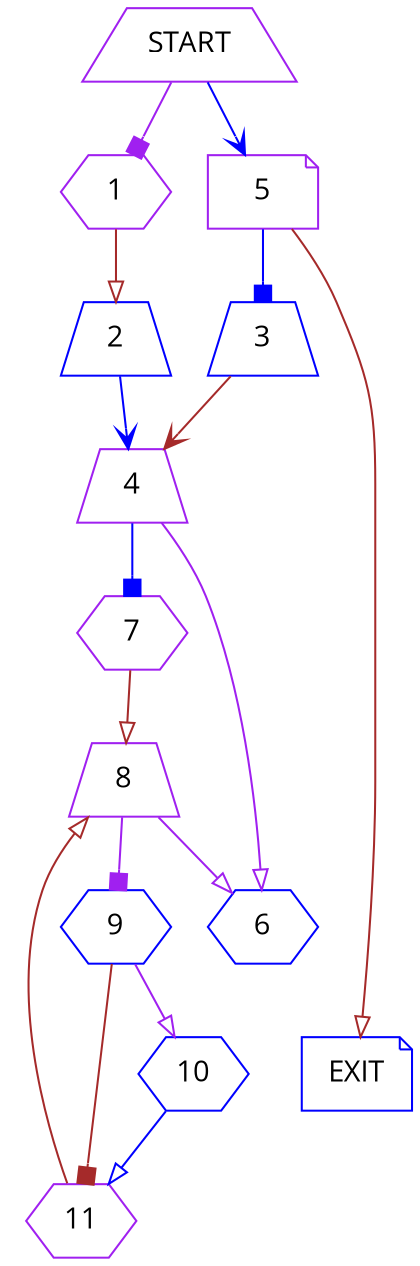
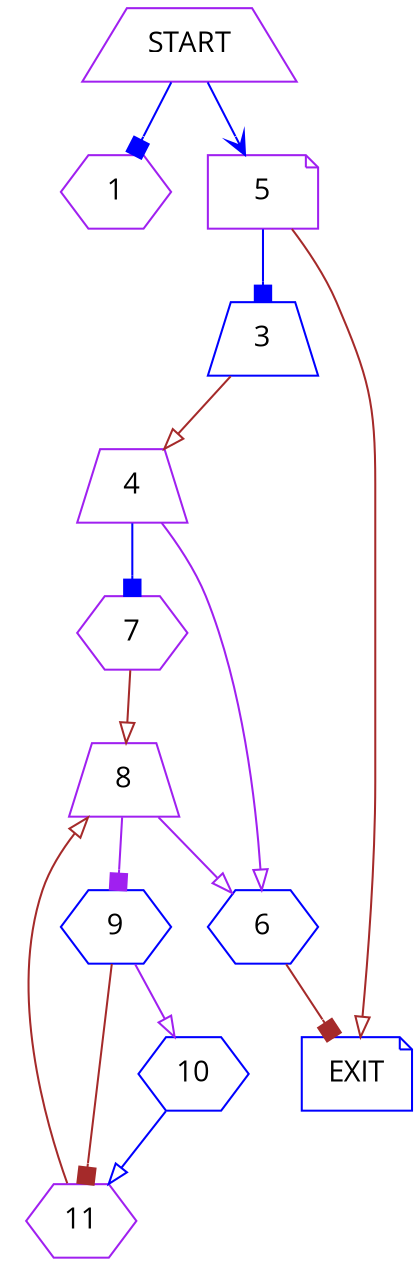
(157, 109) -> (157, 109)
(116, 339) -> none
(204, 405) -> (204, 405)
none -> (304, 992)
